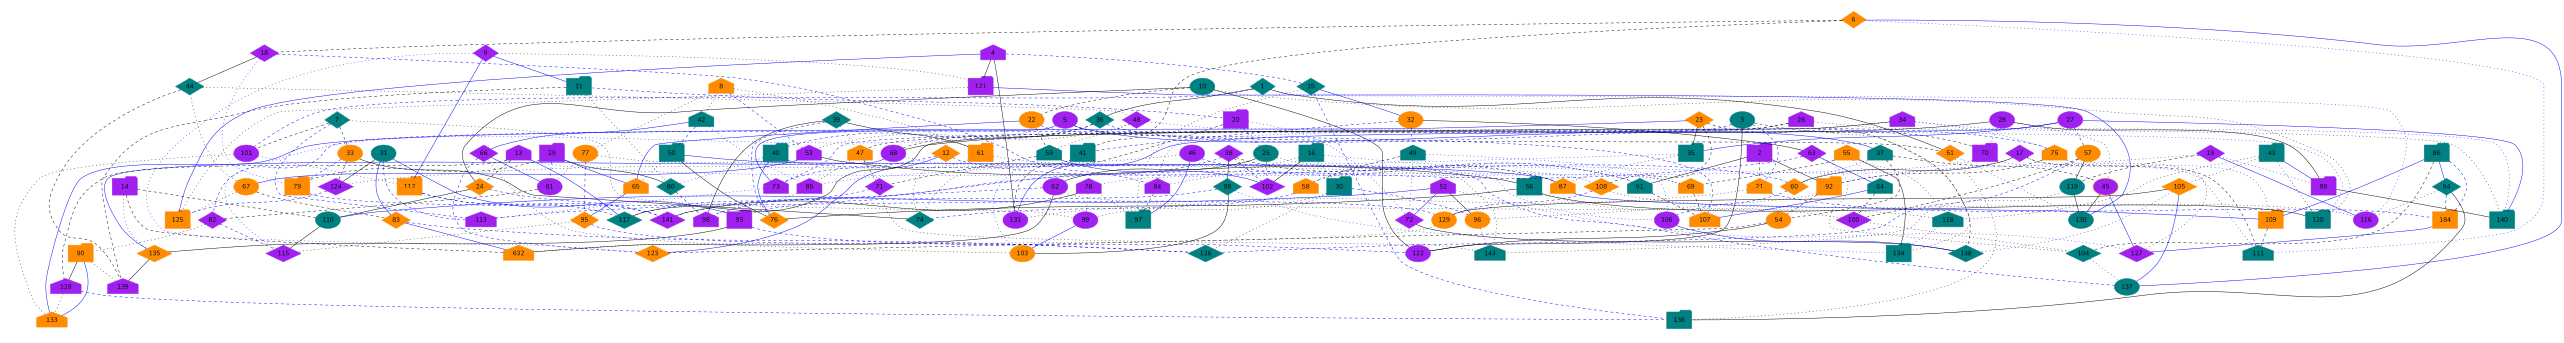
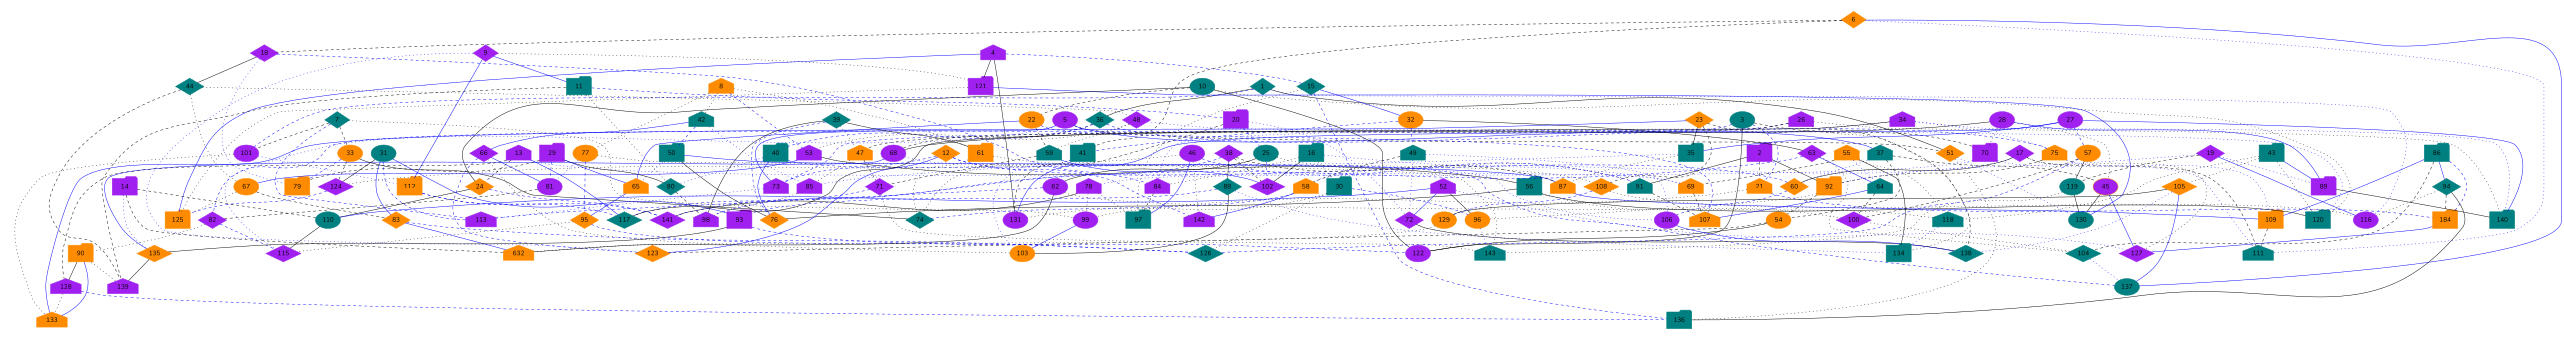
(2175, 130) -> (2175, 130)
(901, 203) -> none
none -> (1199, 220)
